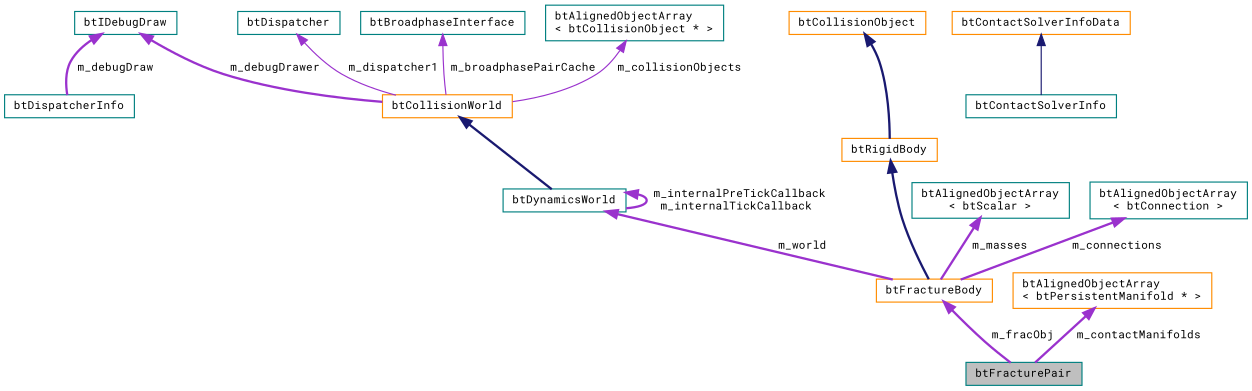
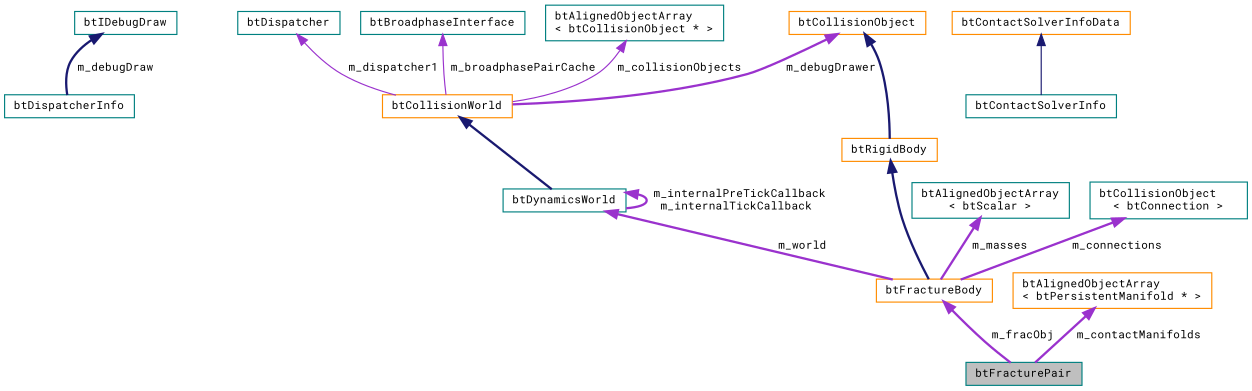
(70, 63) -> (70, 63)
(263, 85) -> (674, 89)
(1169, 200) -> (1169, 200)
